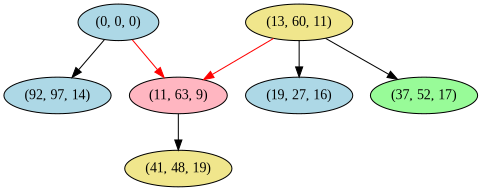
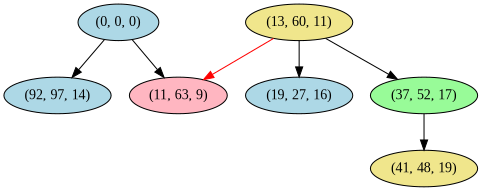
(145, 55) -> (145, 55)
(178, 127) -> (424, 127)
